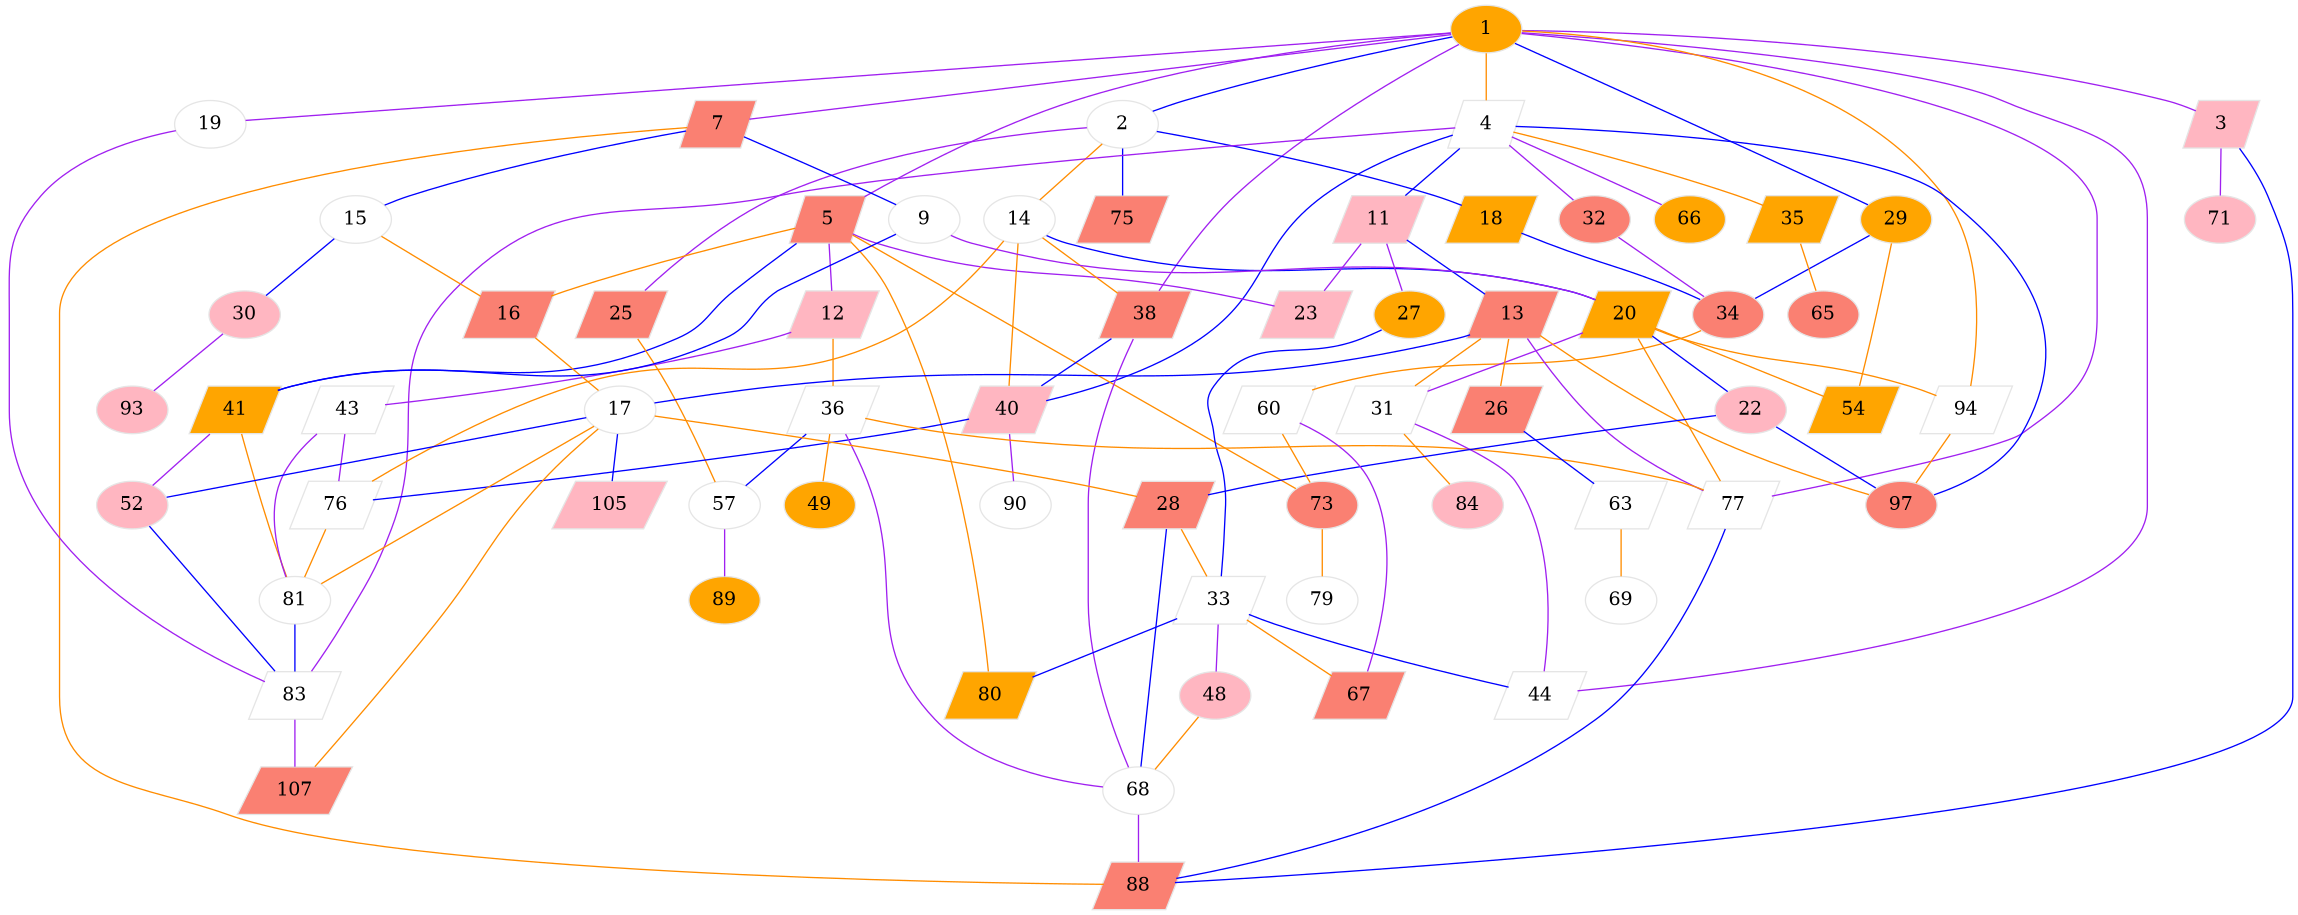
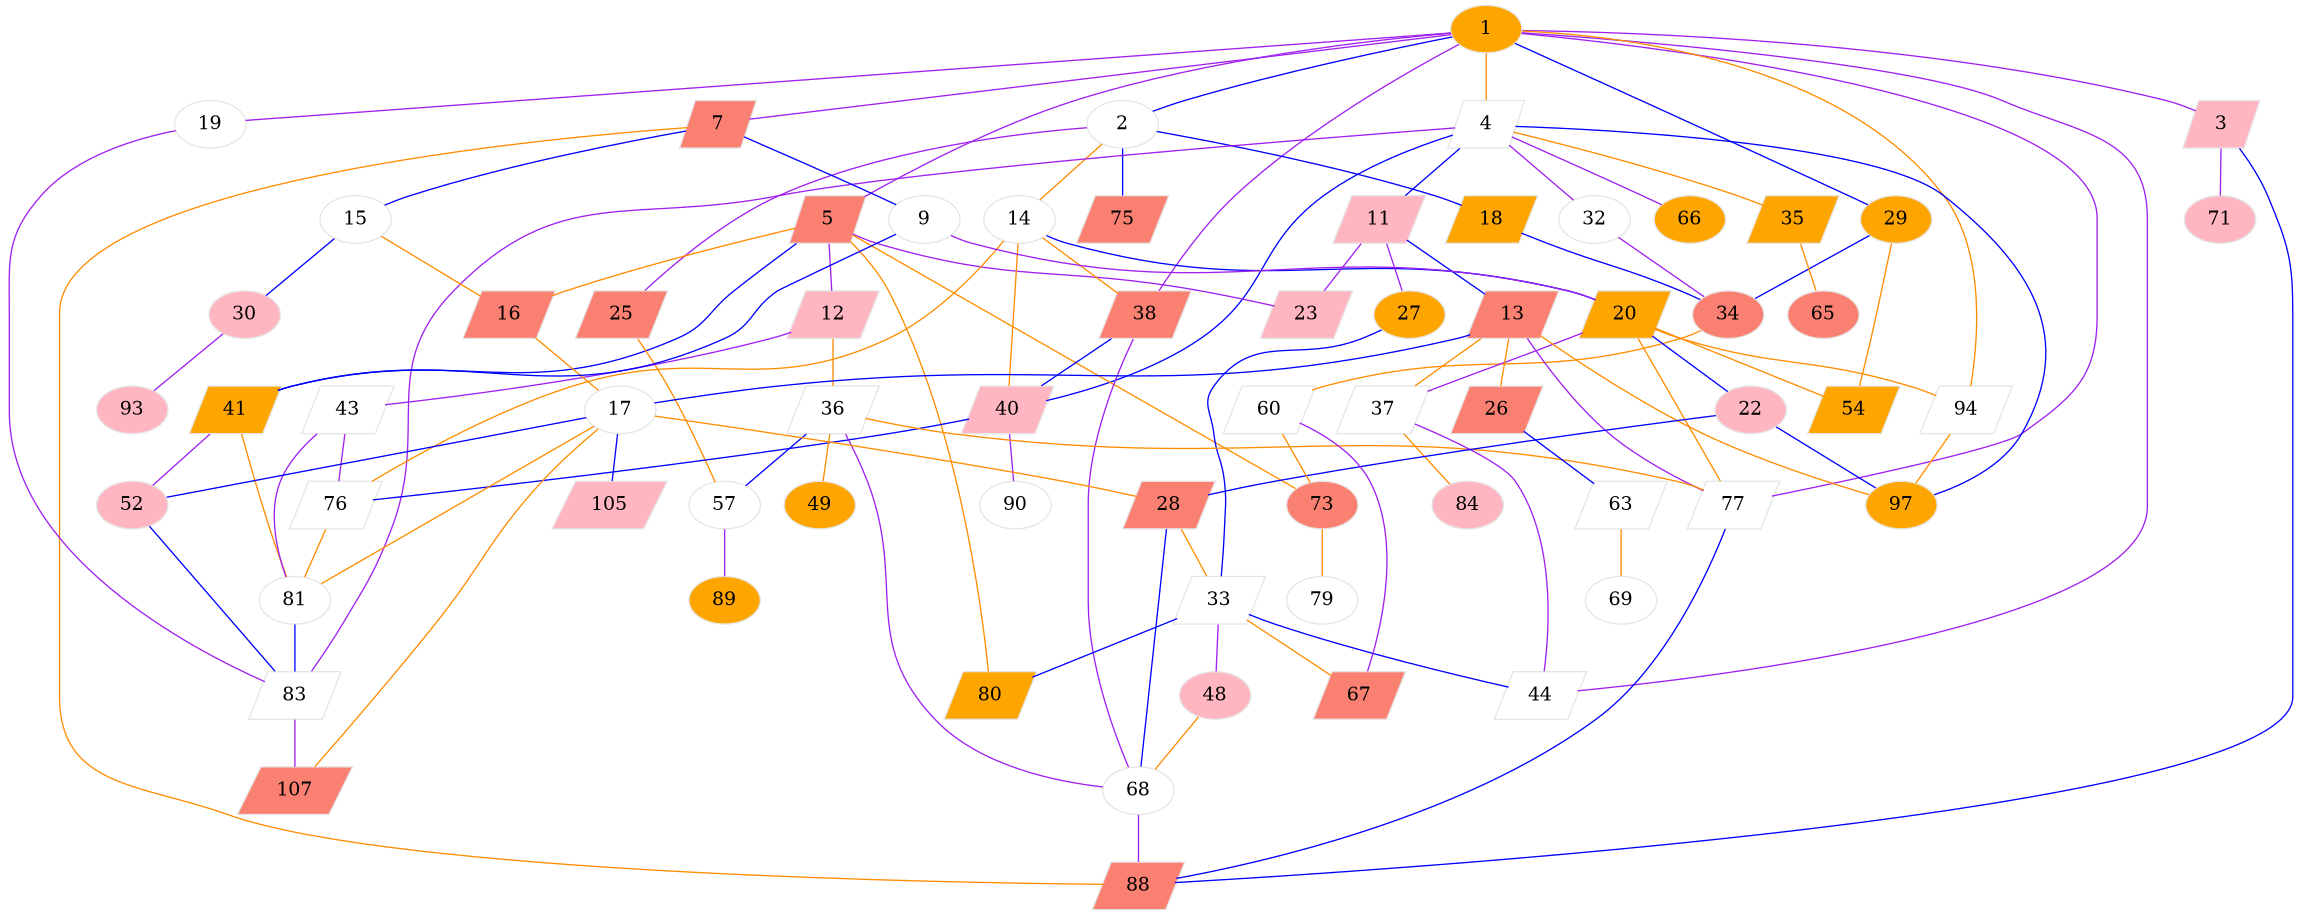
(1595, 219) -> (1595, 219)
(1383, 410) -> (1383, 410)
(1901, 505) -> (1901, 505)
